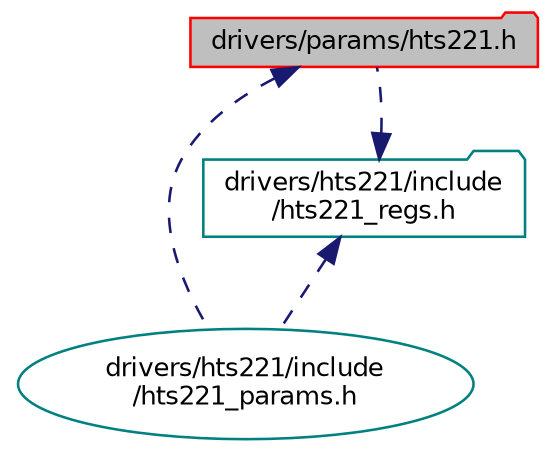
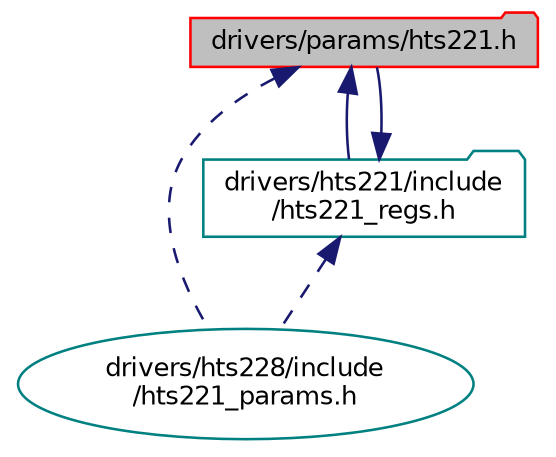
(381, 100) -> (381, 100)
none -> (347, 126)
(246, 384) -> (246, 384)
